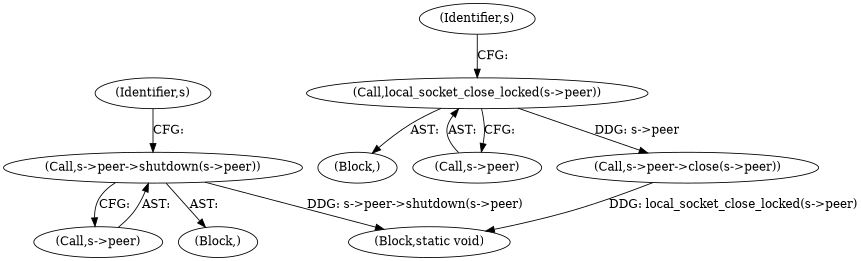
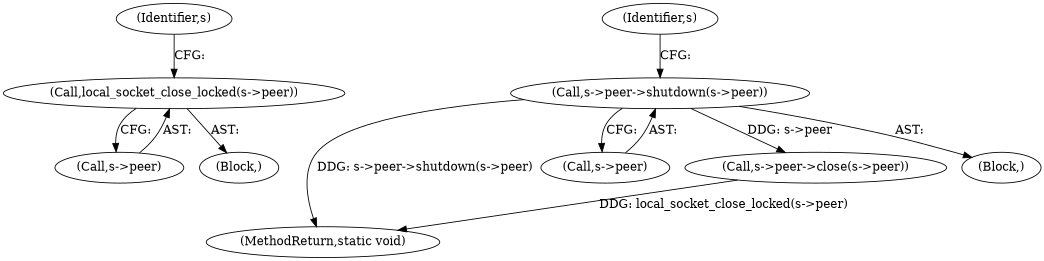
(579, 129) -> (734, 129)
(429, 242) -> (323, 242)
